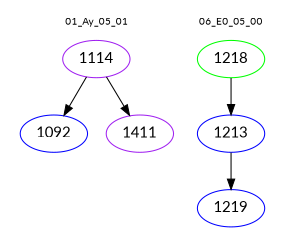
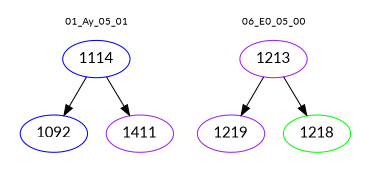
(96, 59) -> (96, 59)
(231, 91) -> (292, 92)
(231, 134) -> (274, 59)
(231, 208) -> (231, 134)
